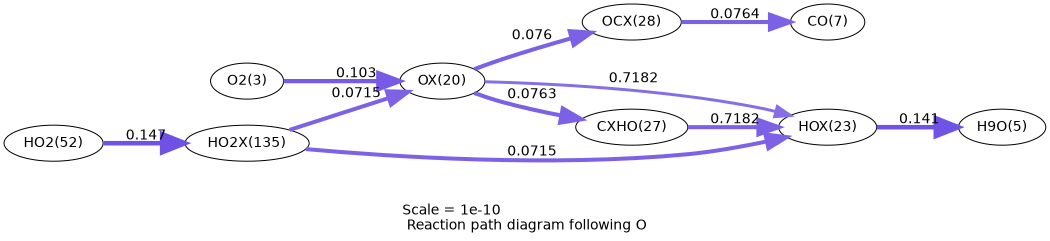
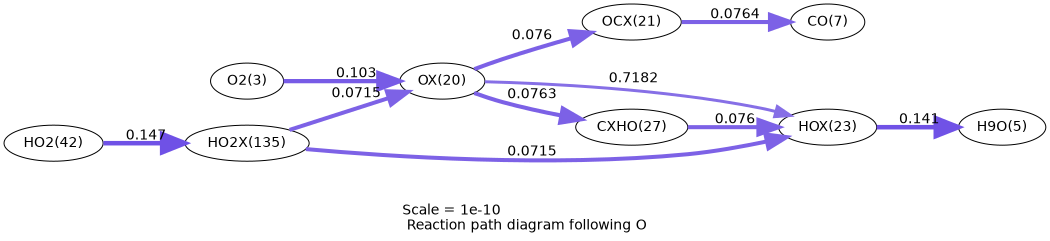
(632, 22) -> (632, 22)
(733, 120) -> (733, 120)
(54, 143) -> (54, 143)
